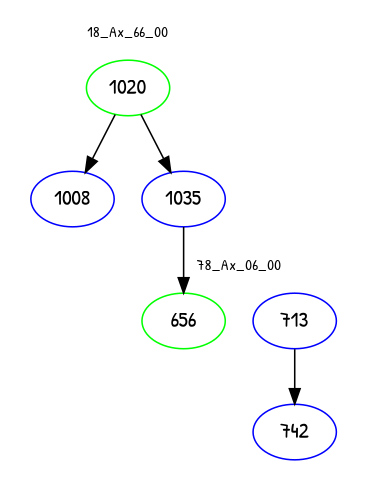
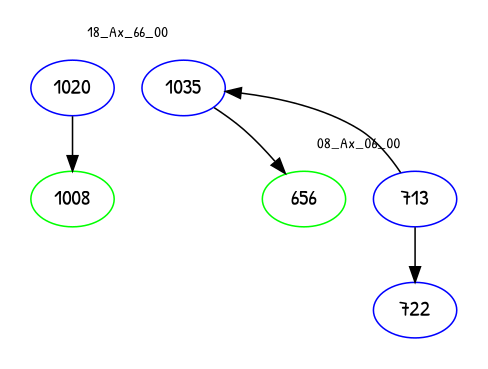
(128, 88) -> (73, 88)
(152, 137) -> (330, 115)
(73, 199) -> (73, 199)
(239, 266) -> (360, 144)
(295, 432) -> (415, 310)
